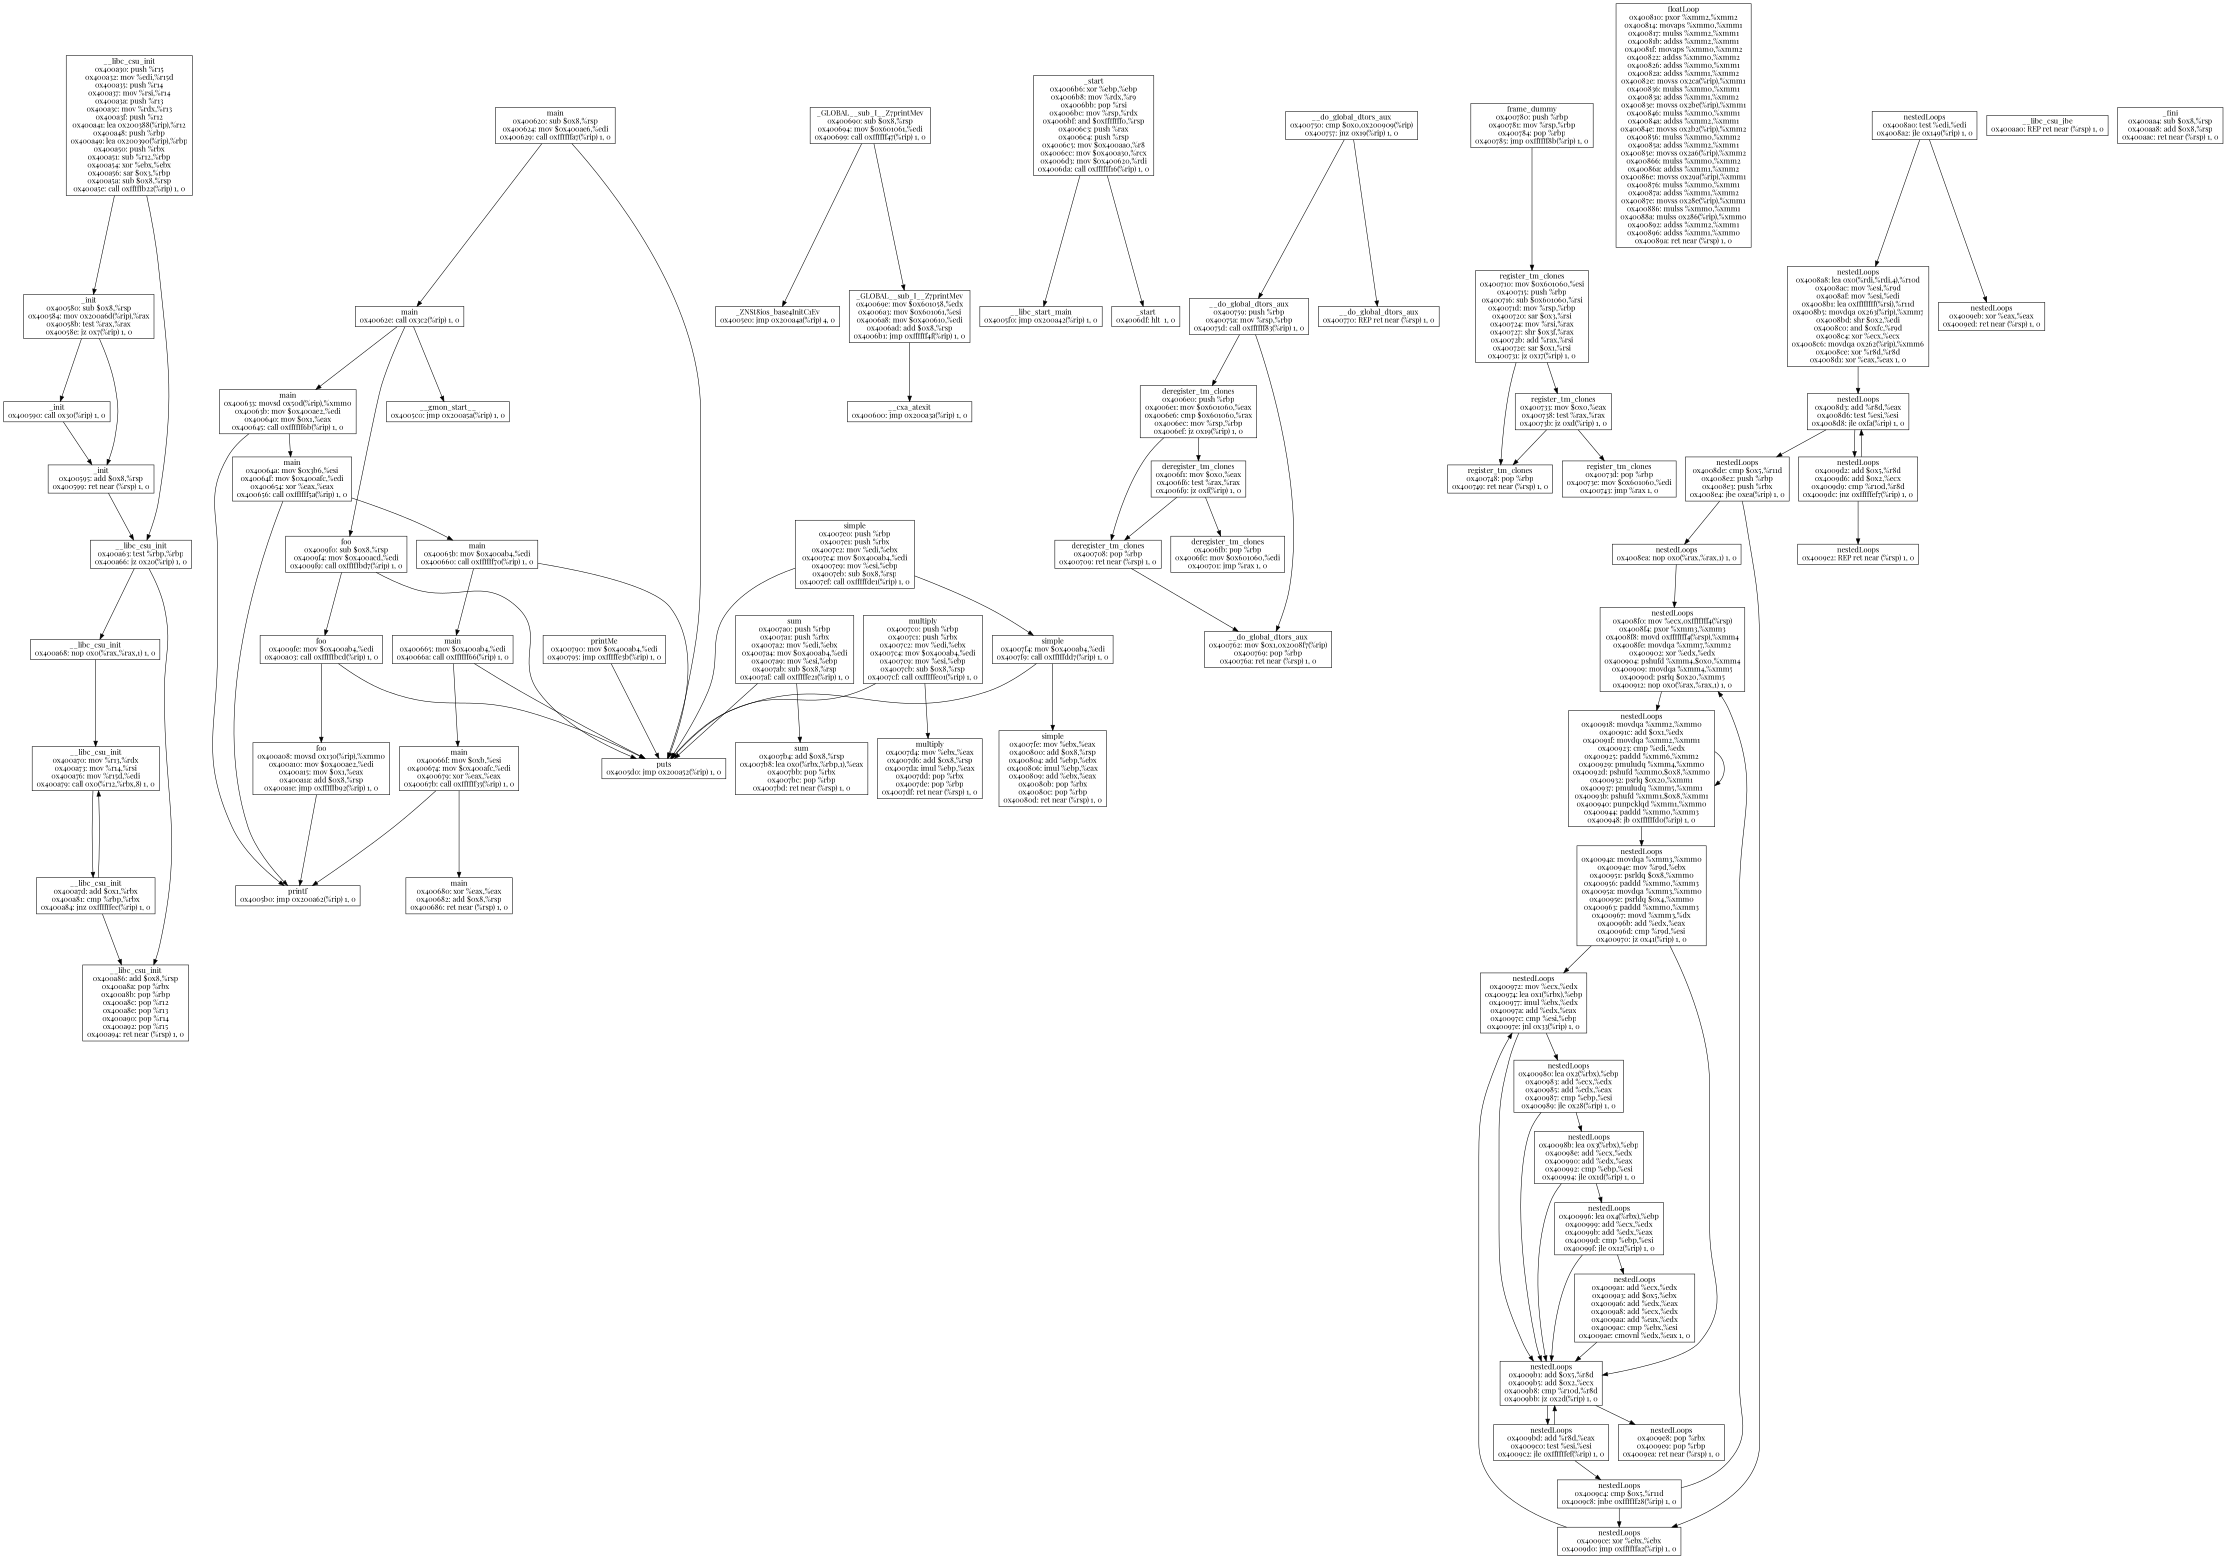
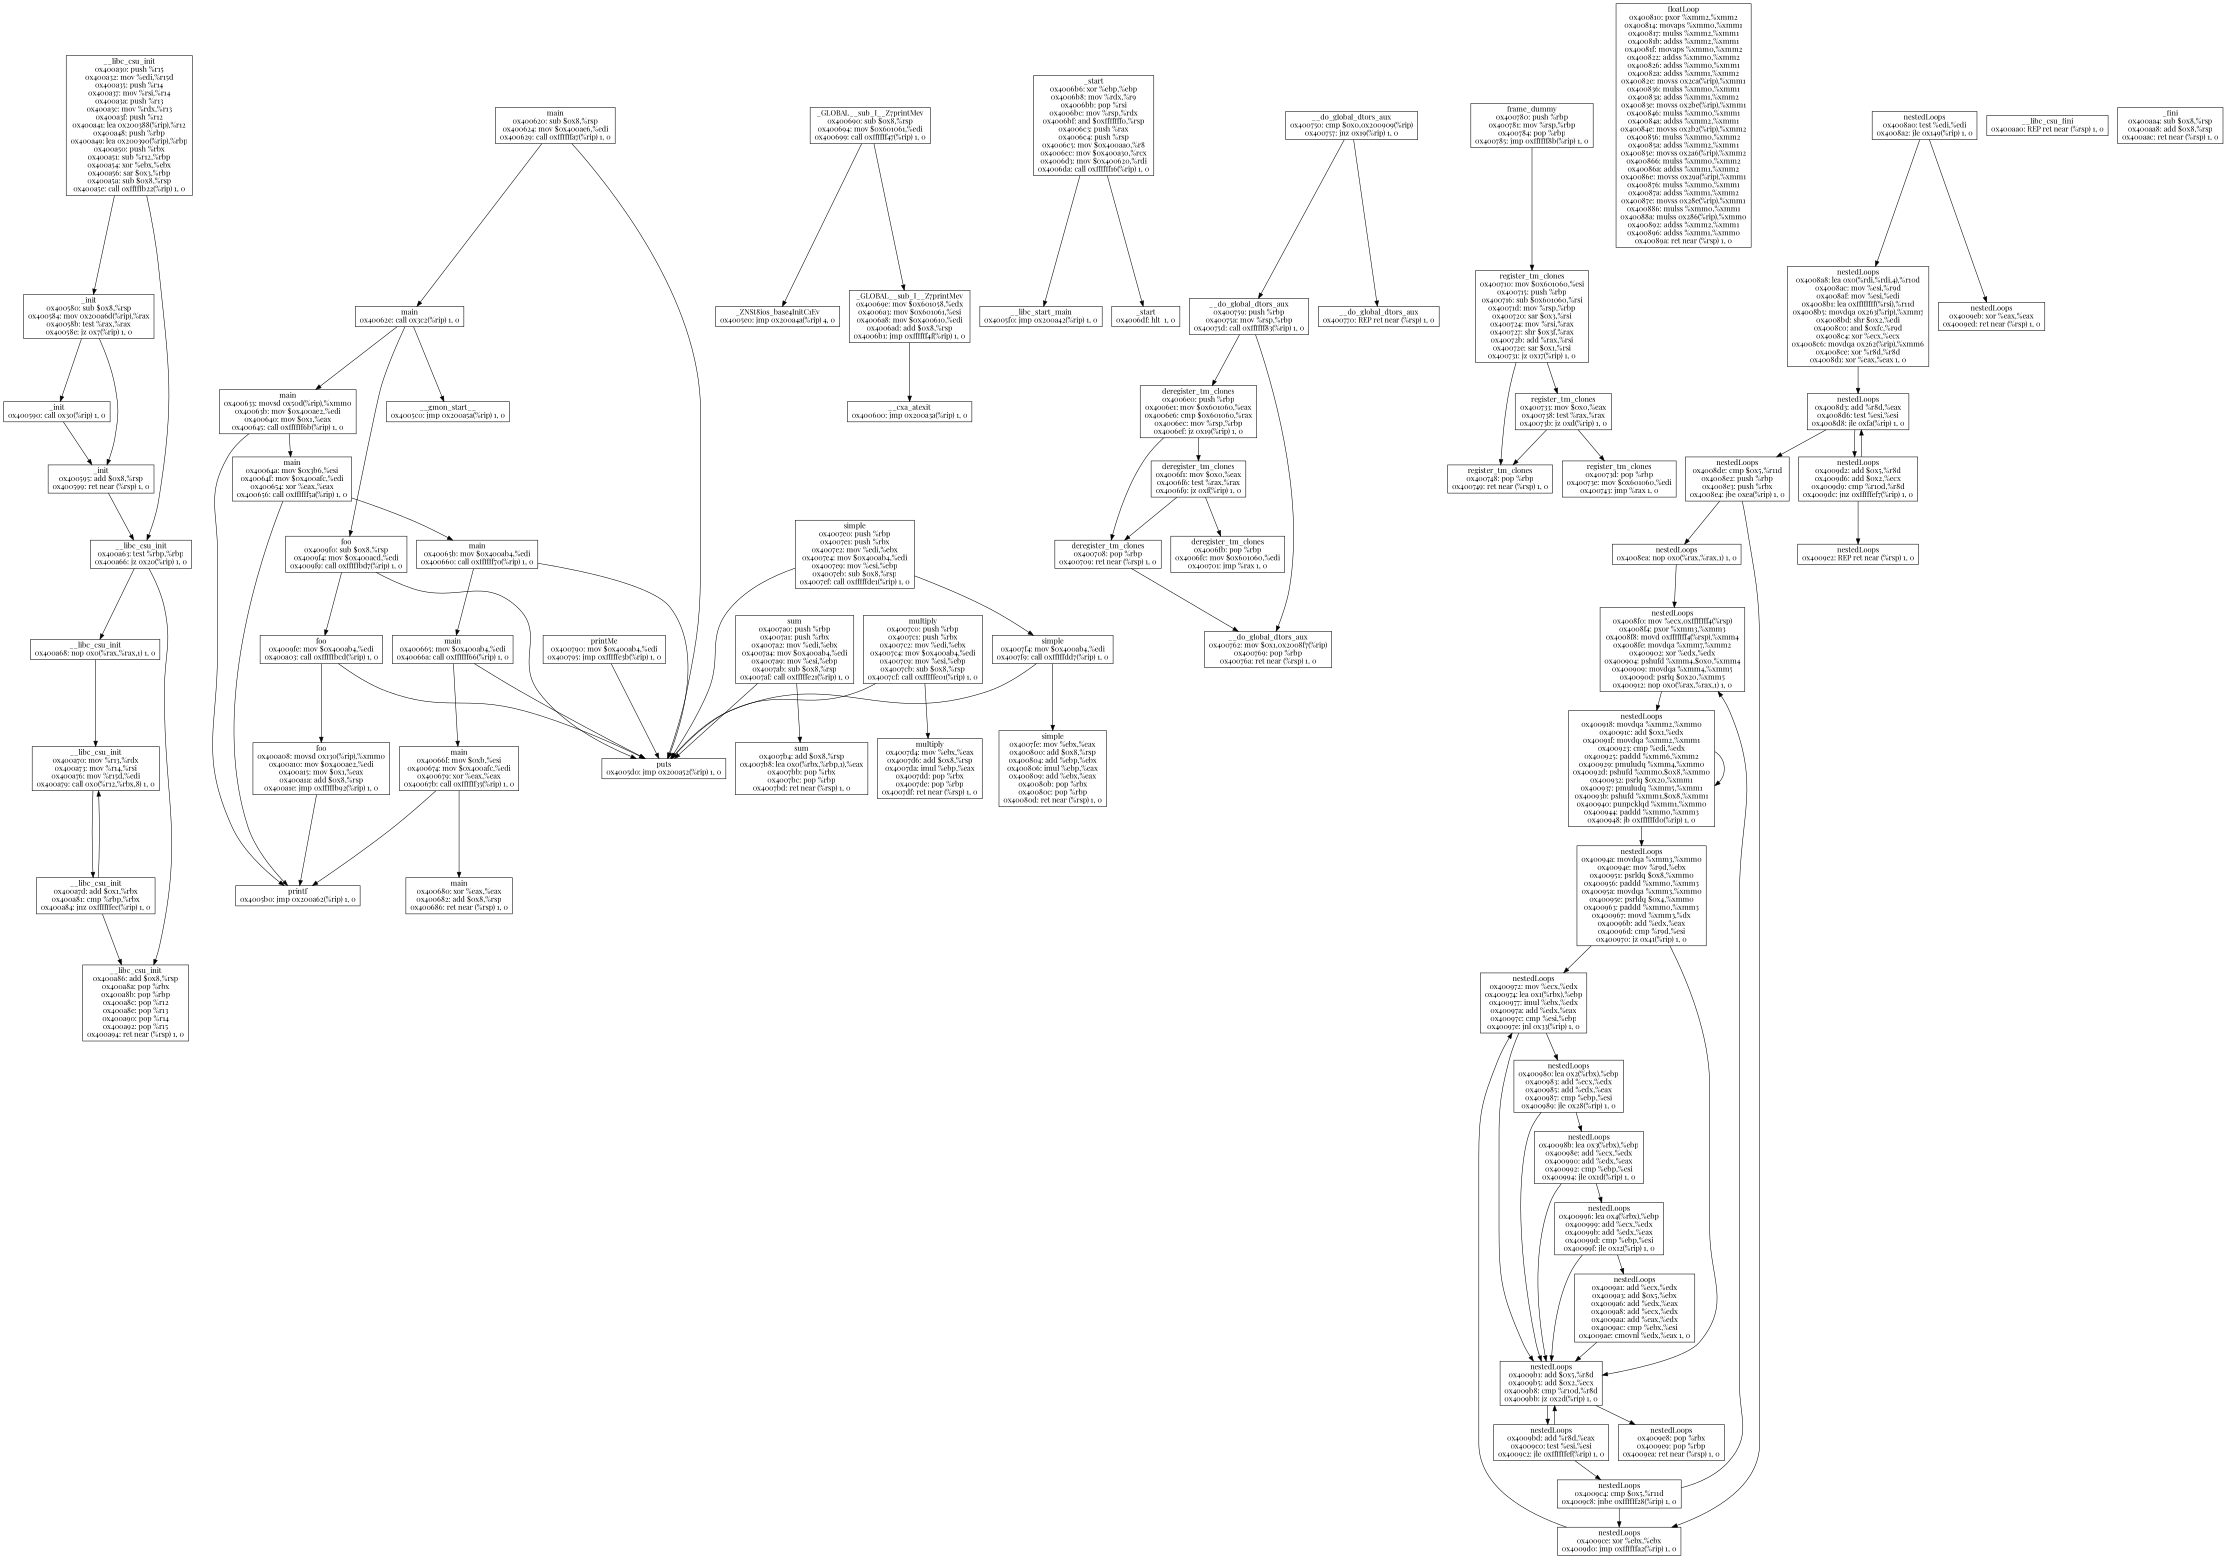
(2047, 126) -> (2047, 126)
